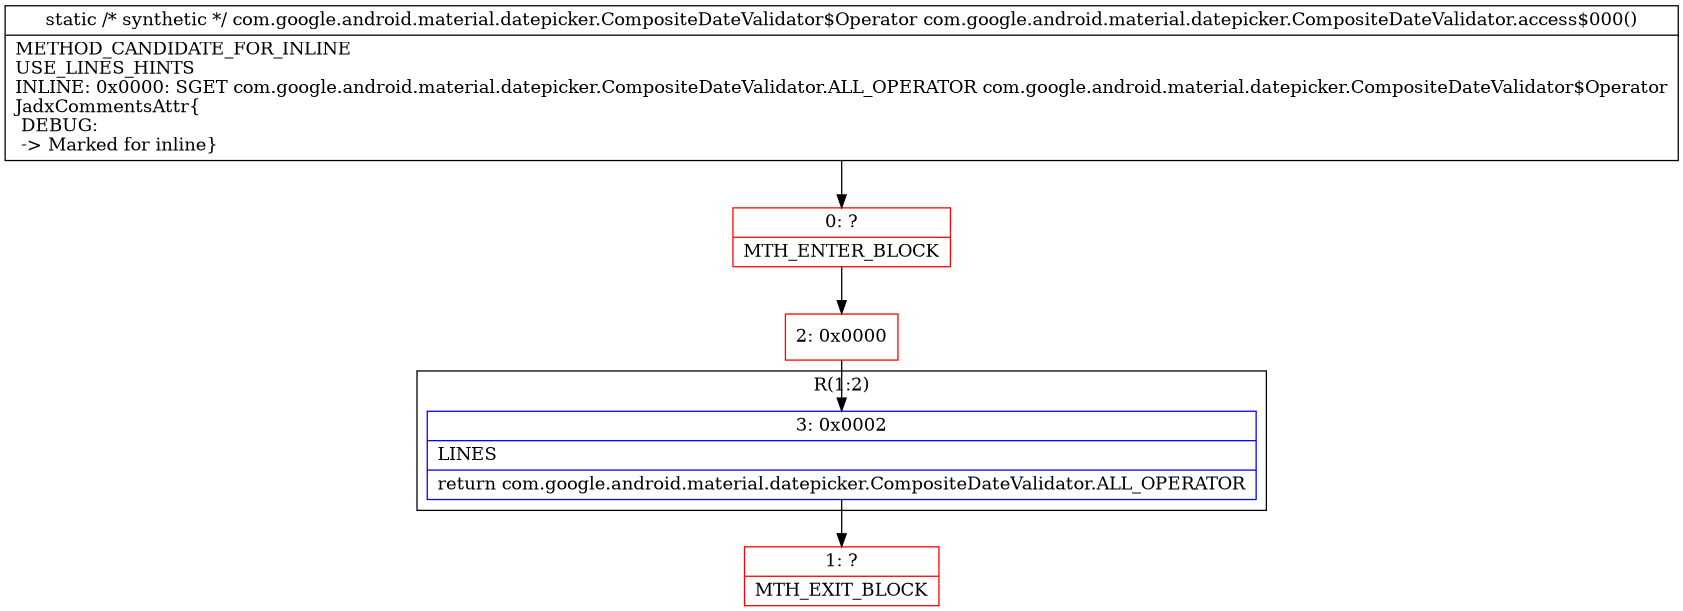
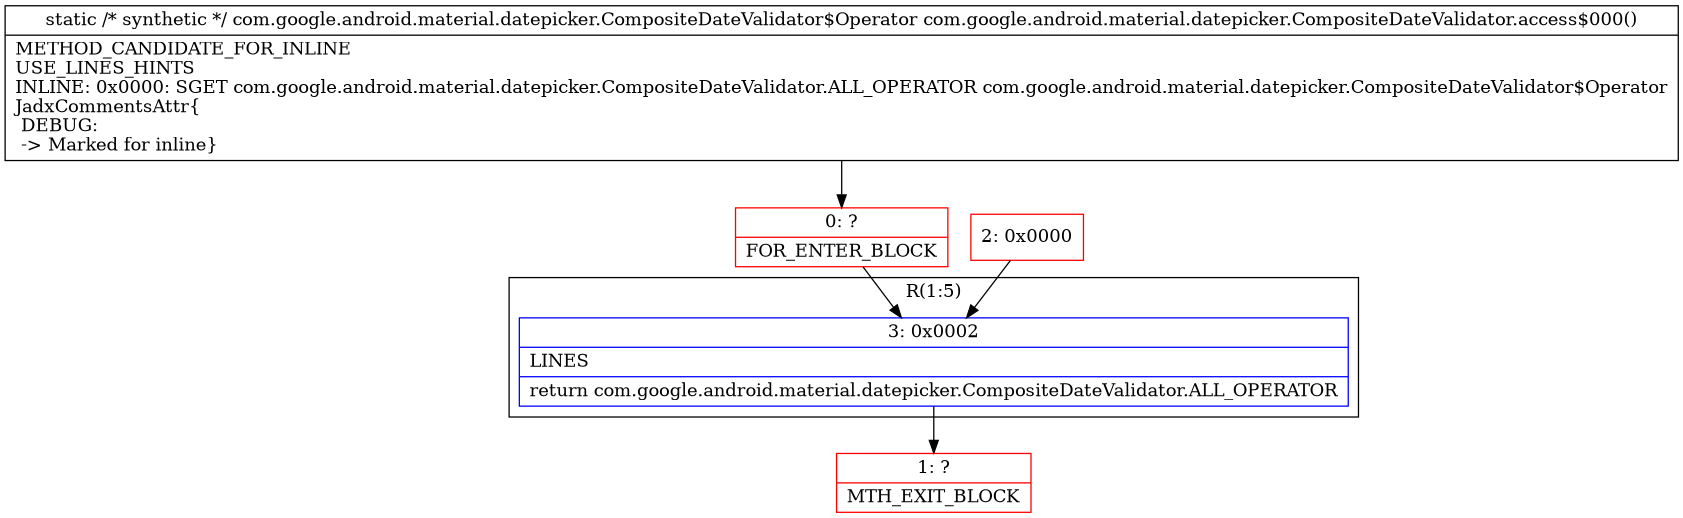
(842, 251) -> (842, 251)
(842, 284) -> (878, 287)
(842, 386) -> (934, 292)
